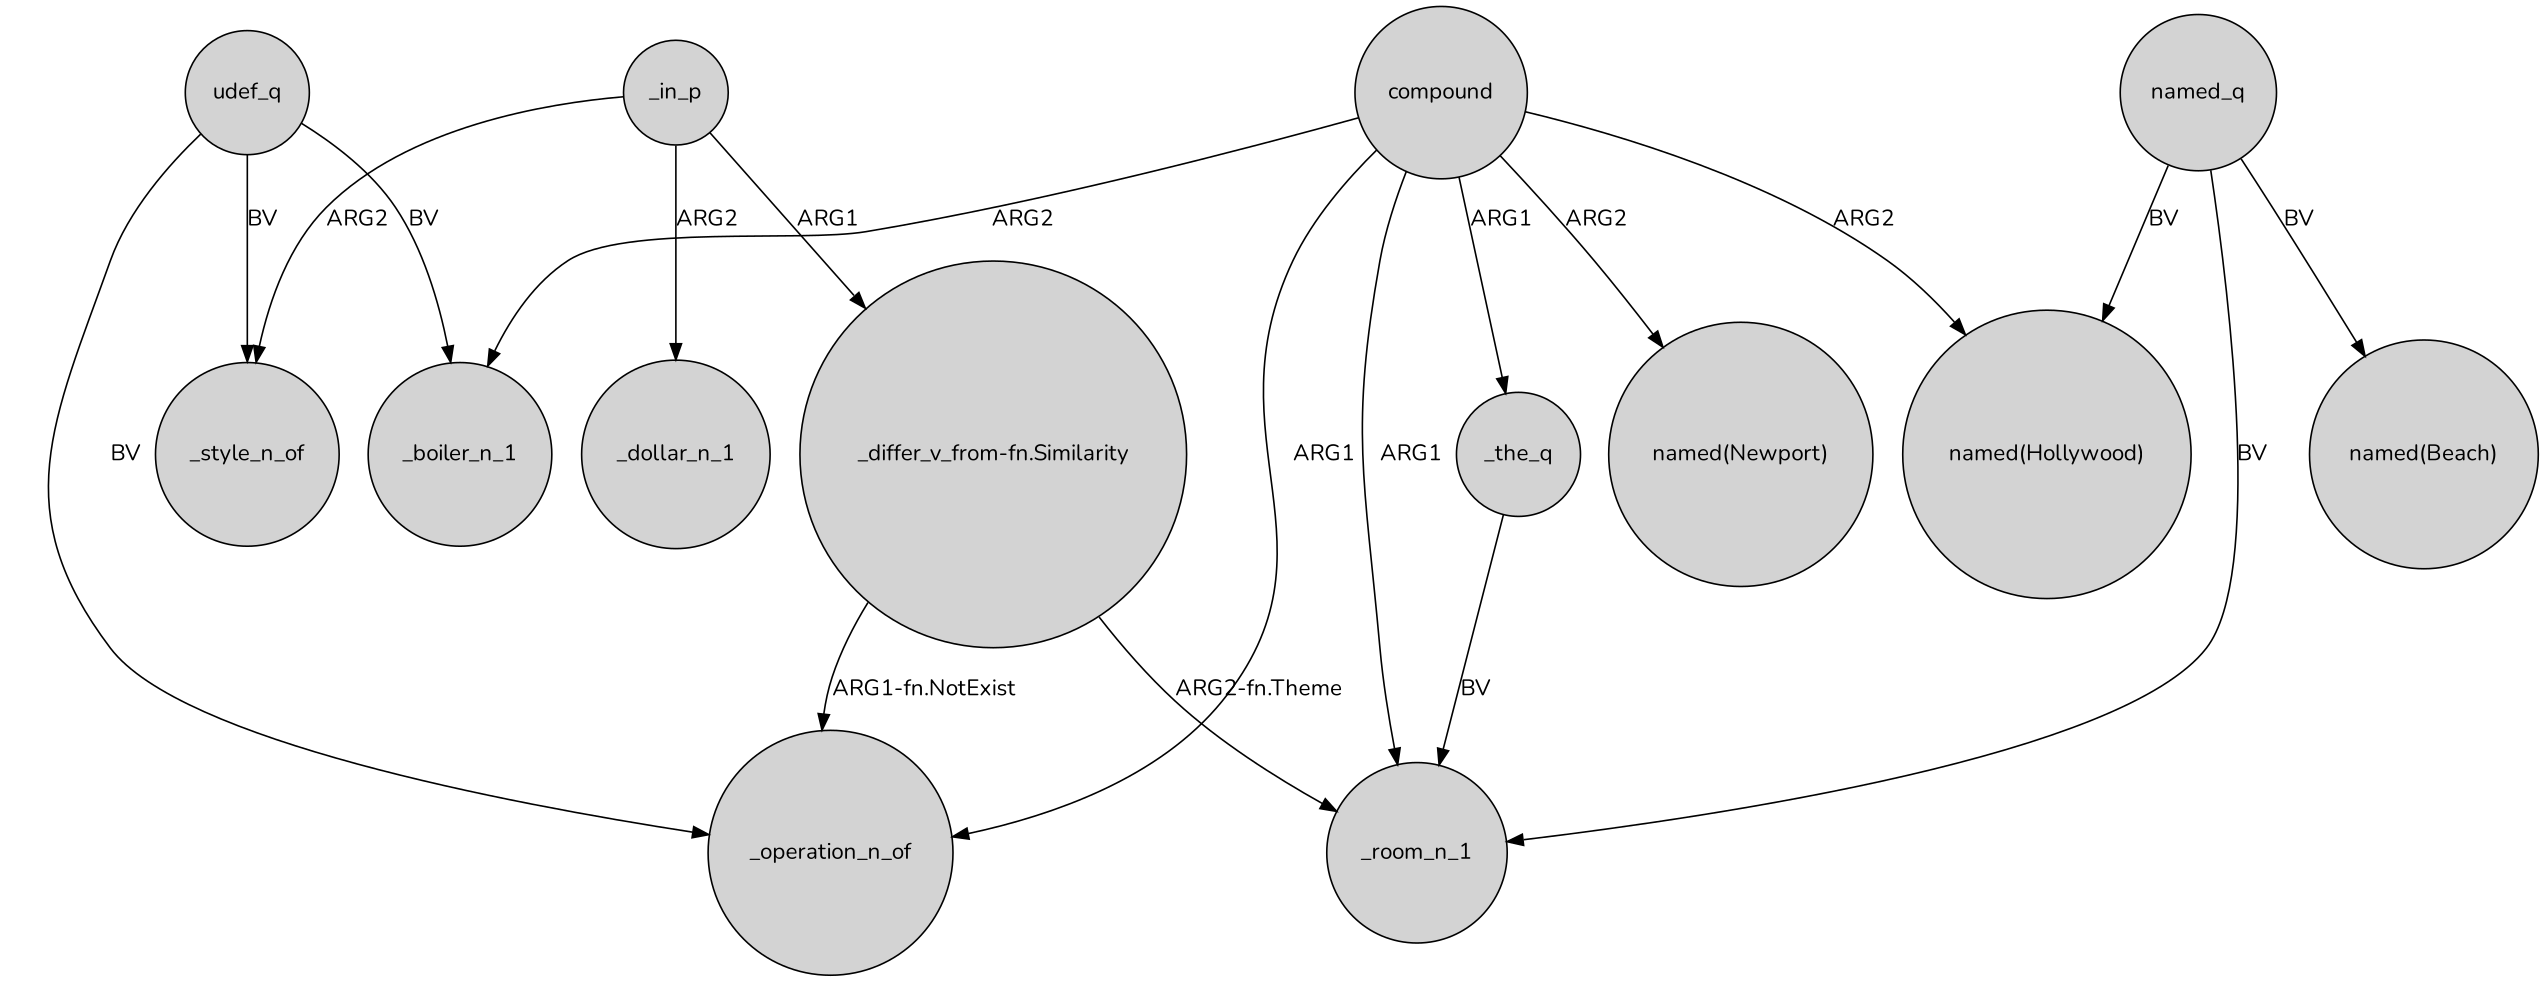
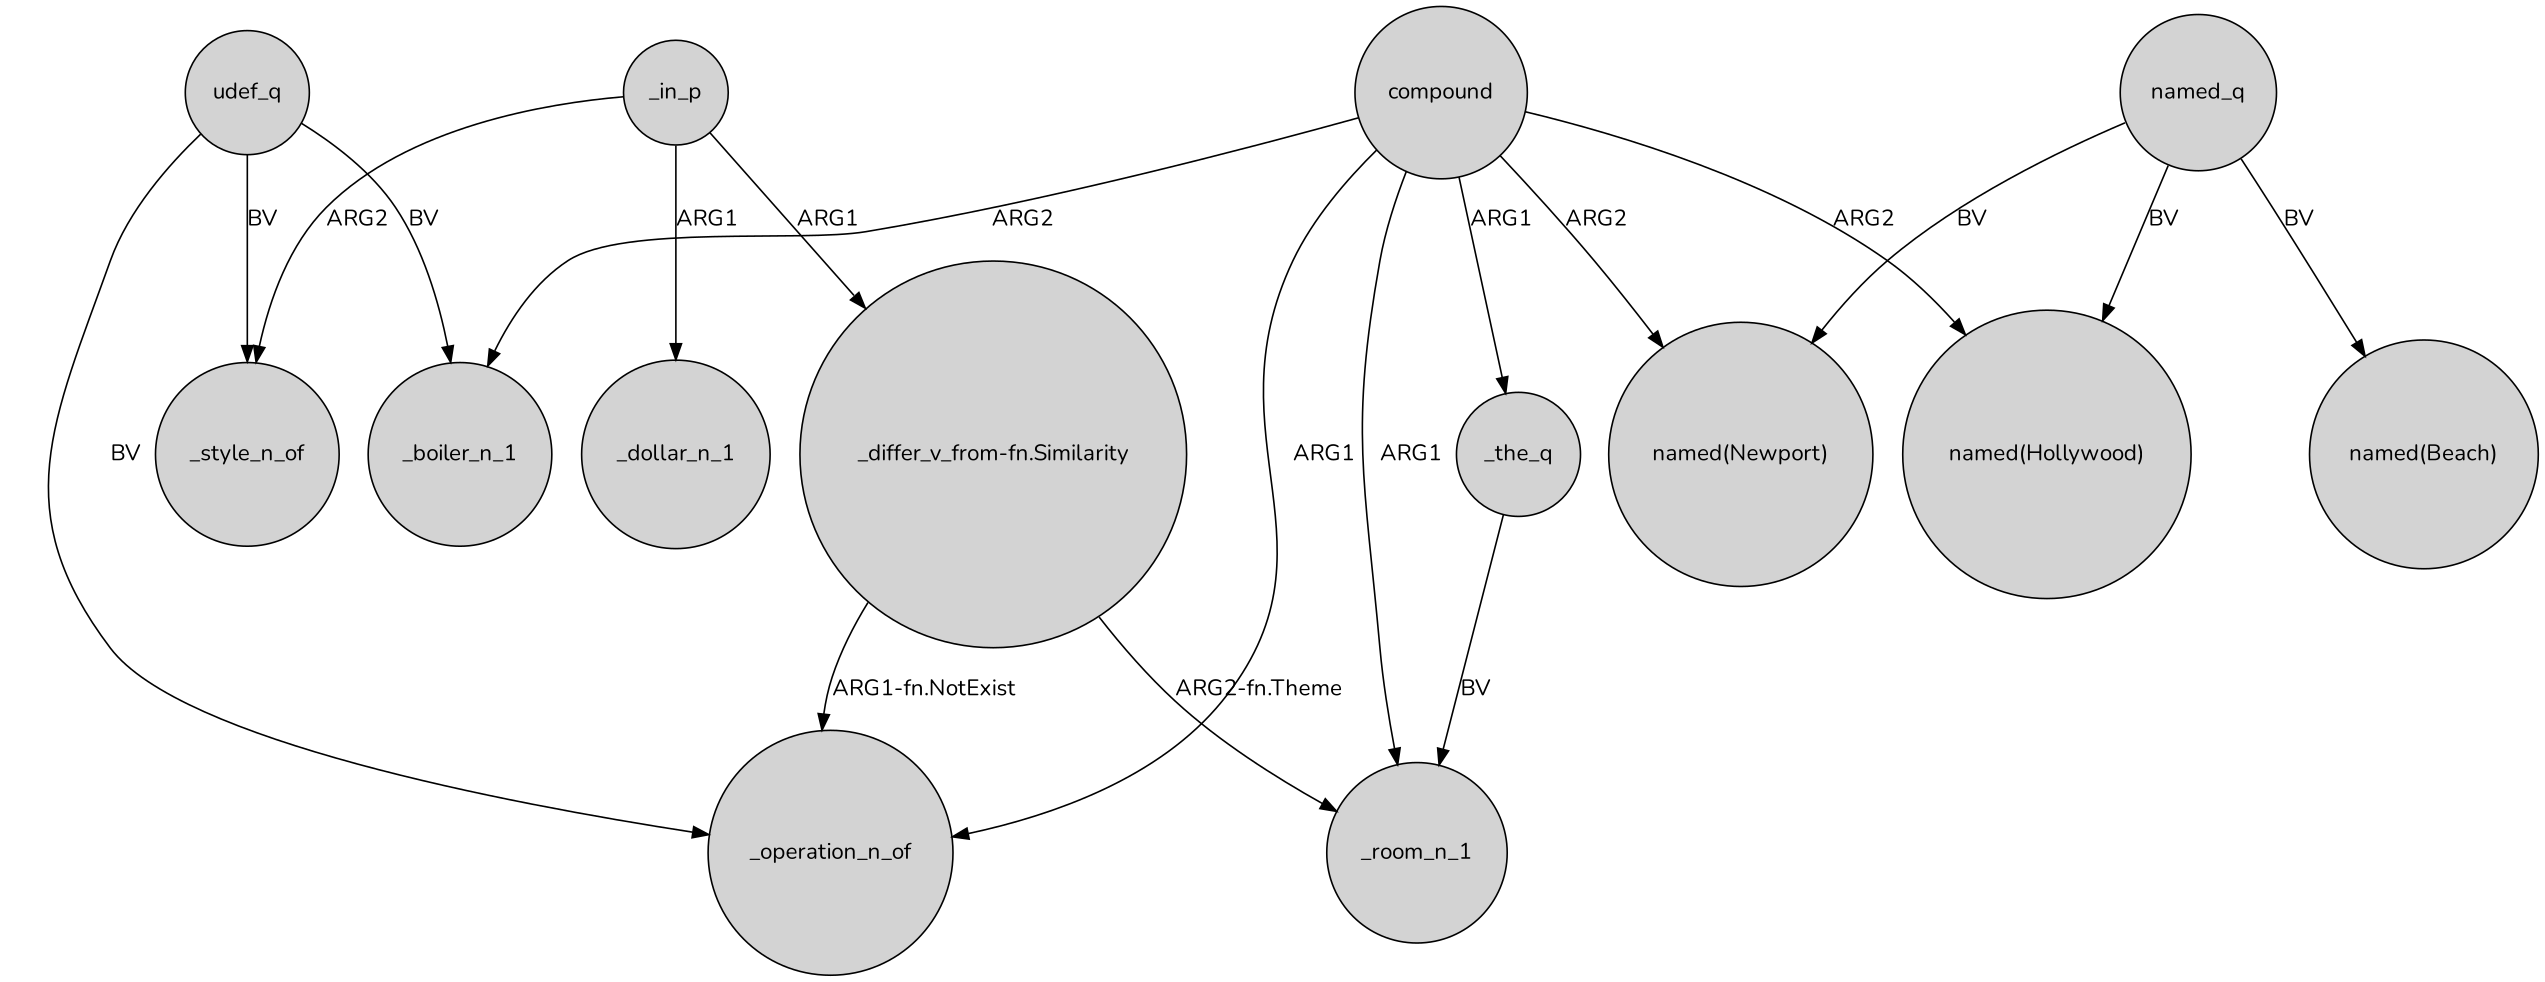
(707, 220) -> (707, 220)
(2109, 712) -> (1960, 208)
